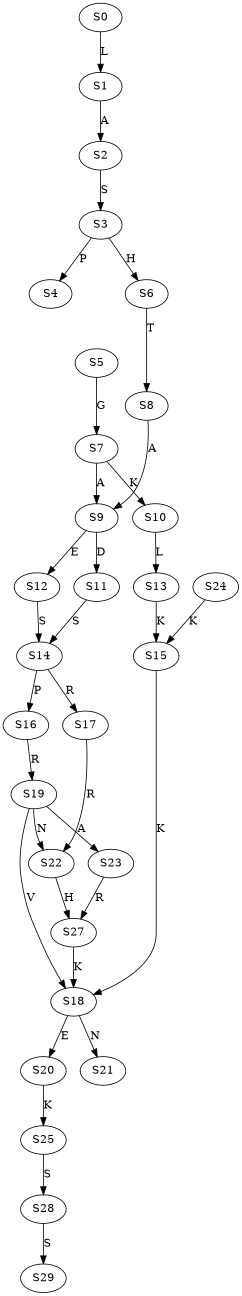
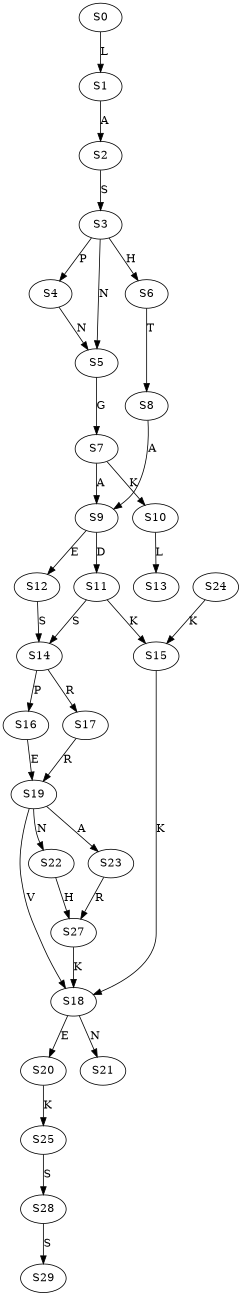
none -> (99, 290)
none -> (71, 325)
(156, 618) -> (124, 619)
(35, 760) -> (35, 760)
(85, 794) -> (62, 757)
